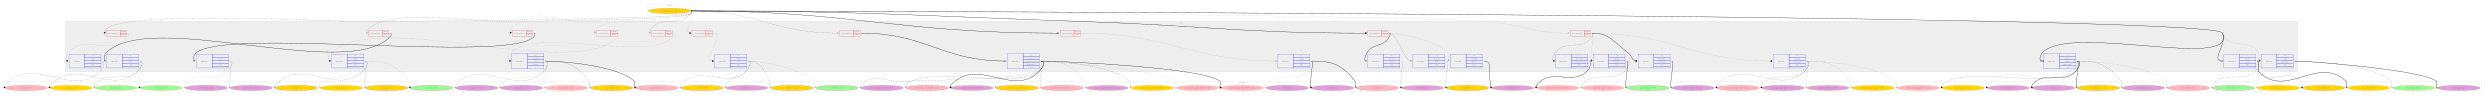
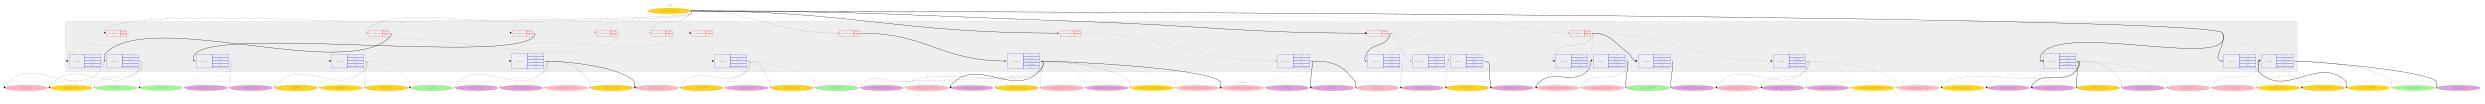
(2234, 88) -> (2234, 88)
